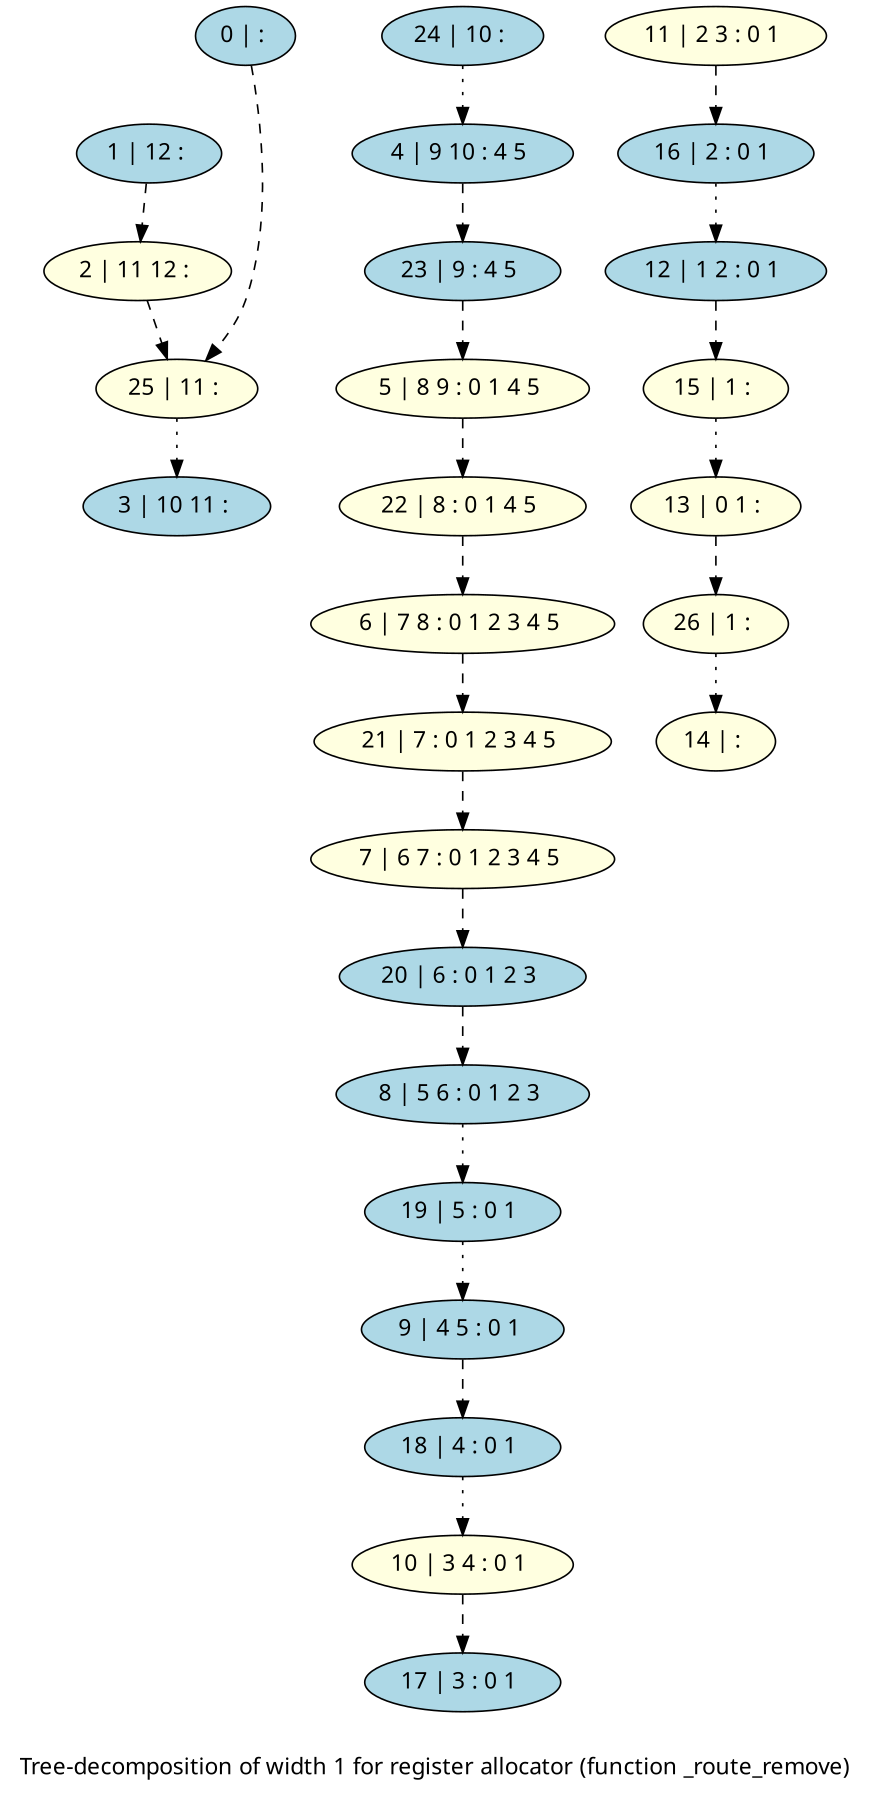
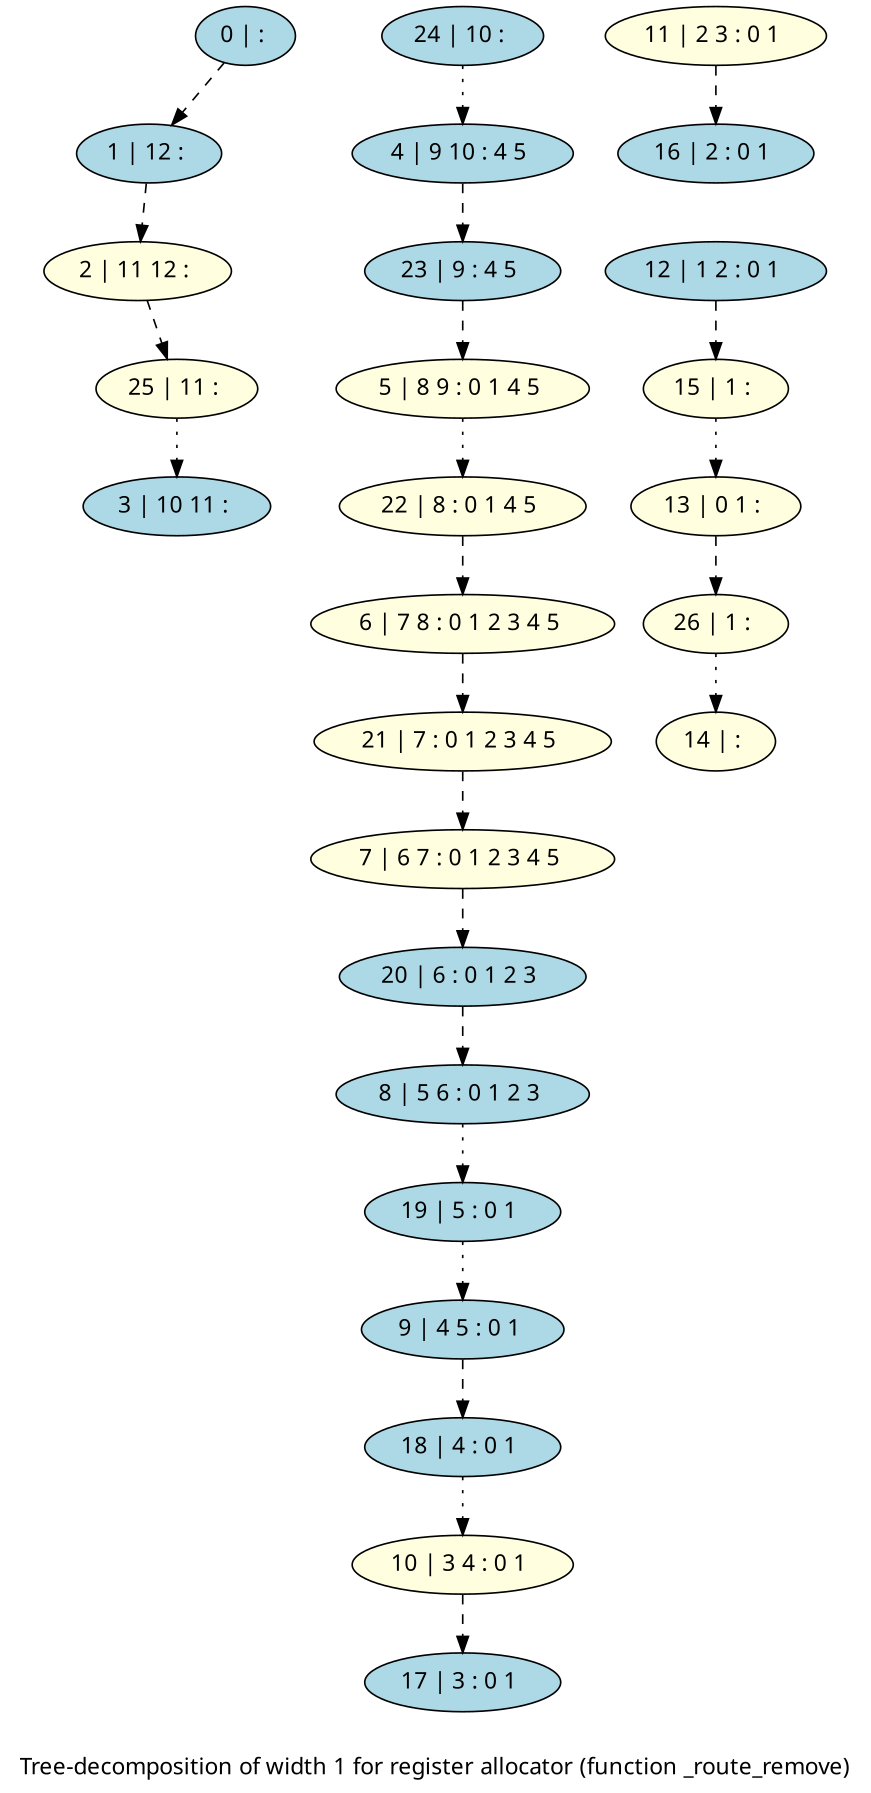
(716, 204) -> none
(262, 211) -> (203, 88)
(463, 440) -> (463, 440)
